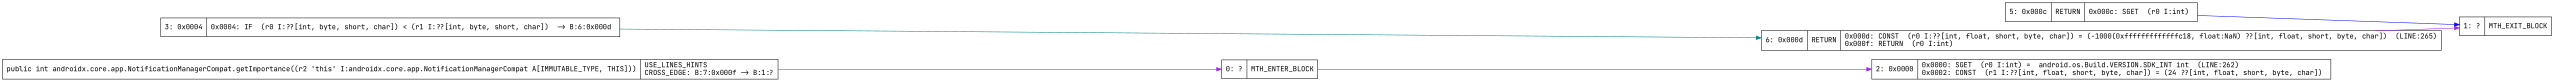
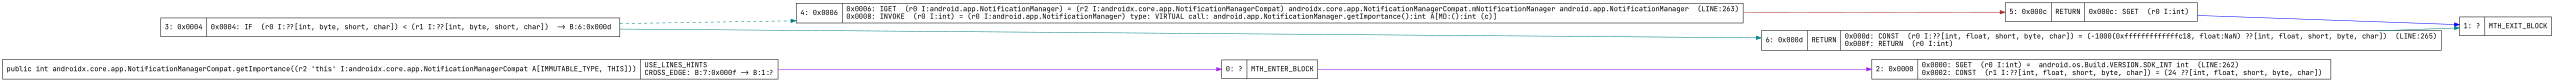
none -> (1270, 13)
(2415, 29) -> (2415, 29)
